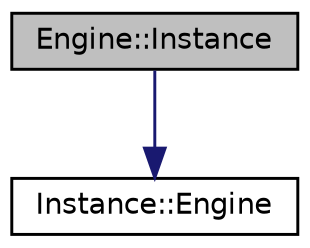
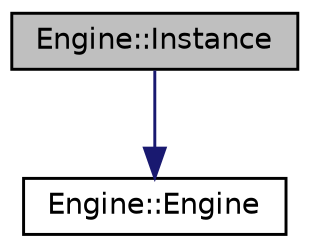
(155, 206) -> (155, 206)
